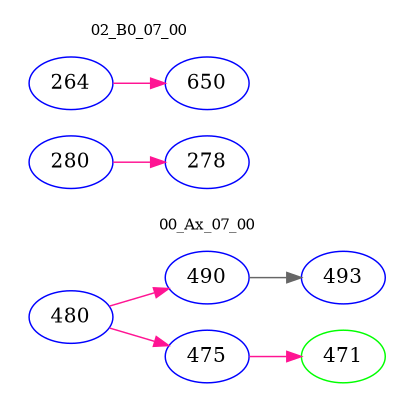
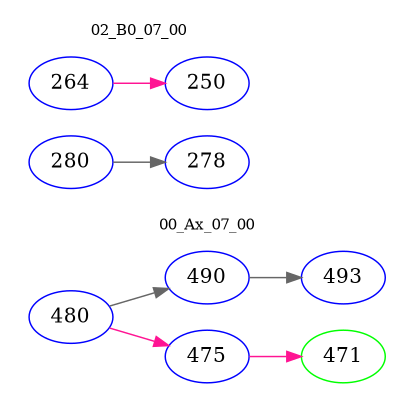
(207, 83) -> (207, 83)
(132, 162) -> (132, 162)
(132, 299) -> (132, 299)
